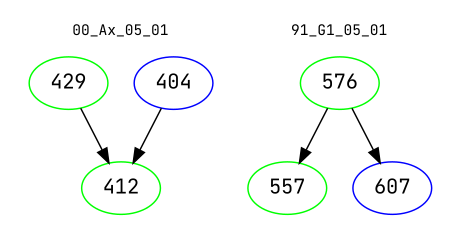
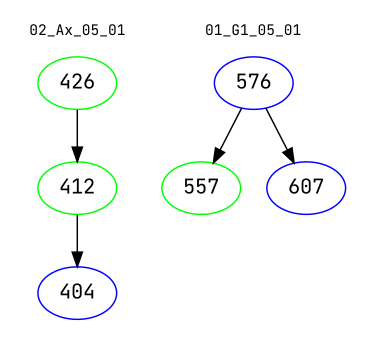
(121, 31) -> (78, 31)
(340, 31) -> (254, 31)
(69, 83) -> (77, 83)
(340, 83) -> (254, 83)
(151, 129) -> (77, 233)
